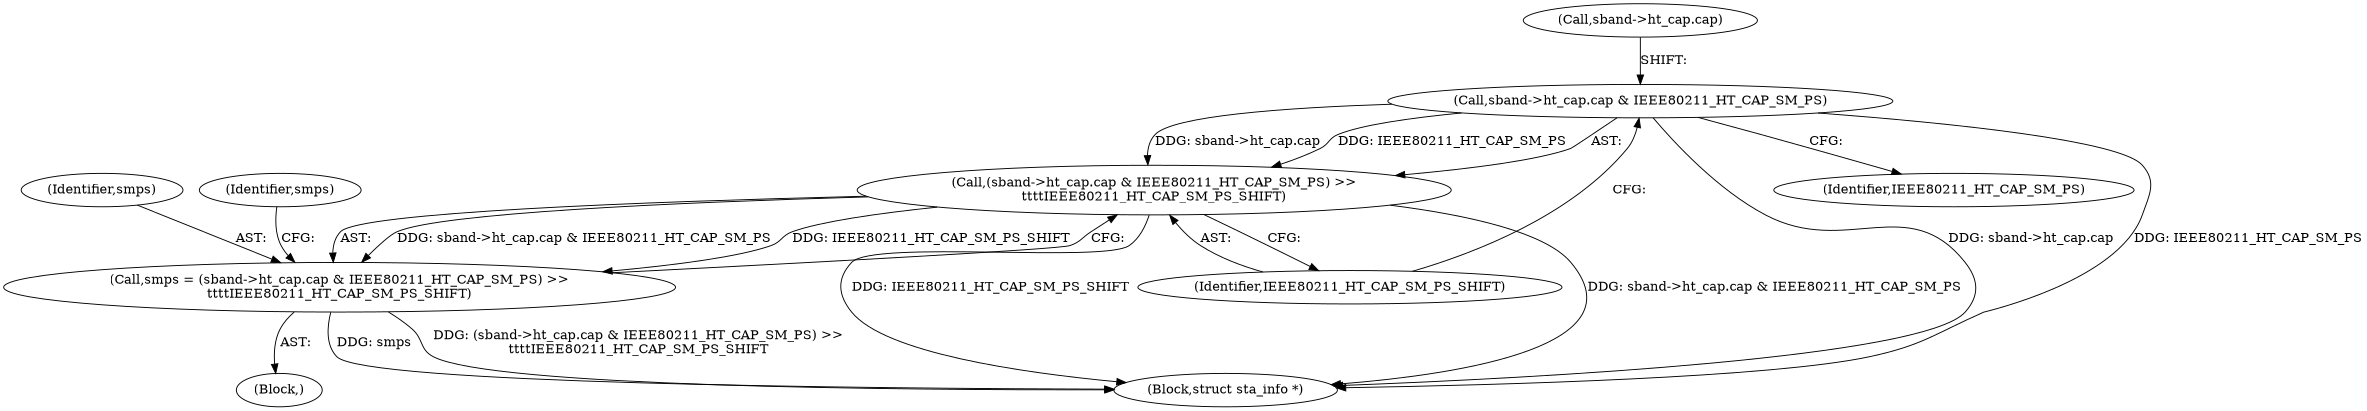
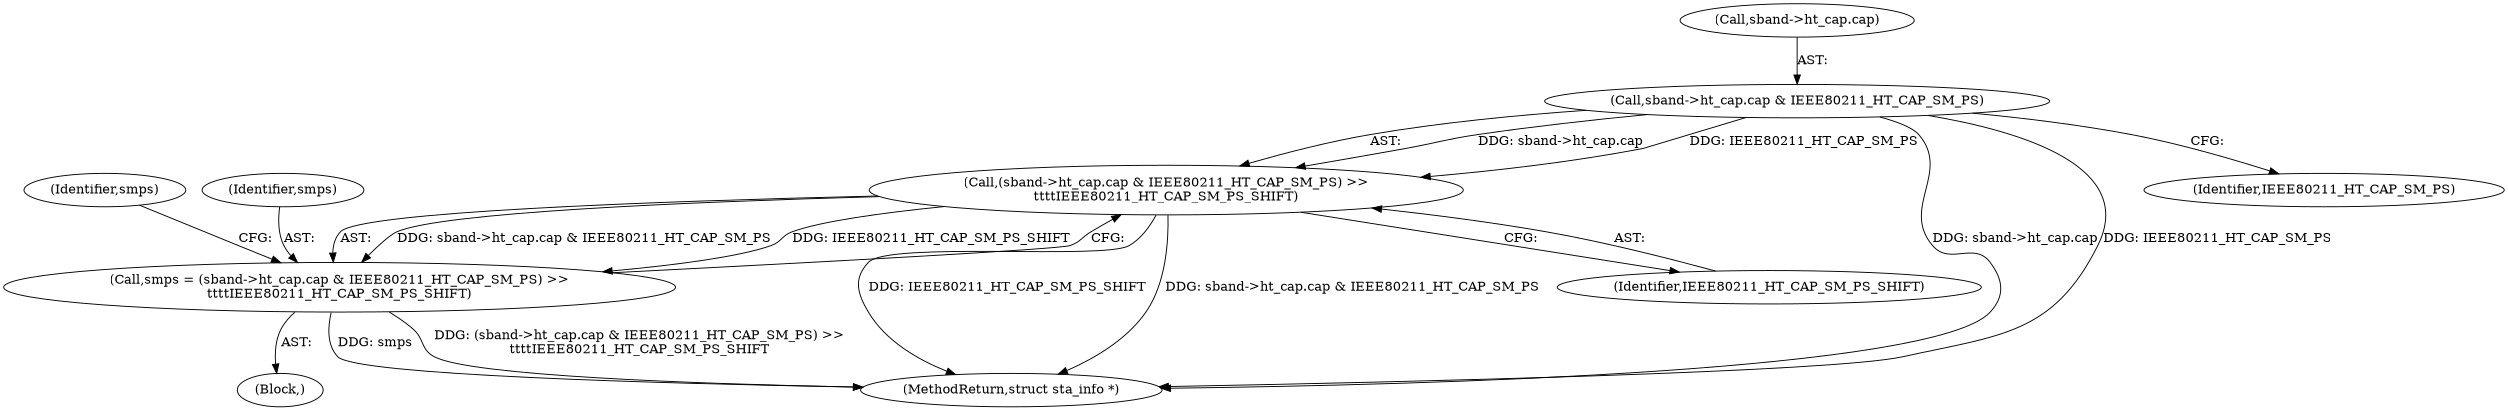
(1666, 61) -> (1815, 61)
(1539, 219) -> none
(1226, 390) -> (1011, 390)
